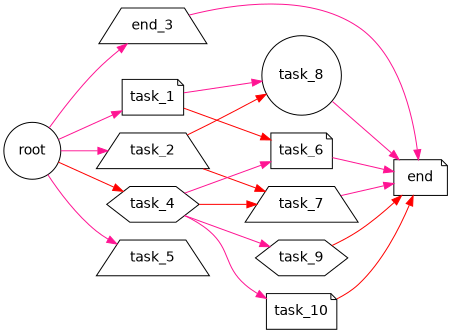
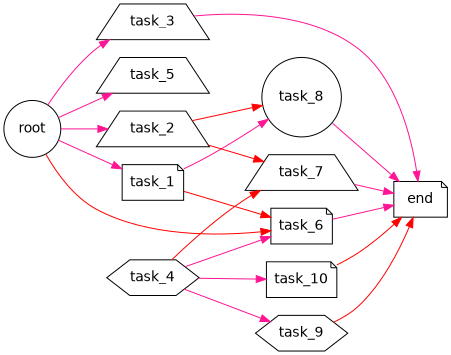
(153, 26) -> (153, 22)
(86, 175) -> (140, 225)
